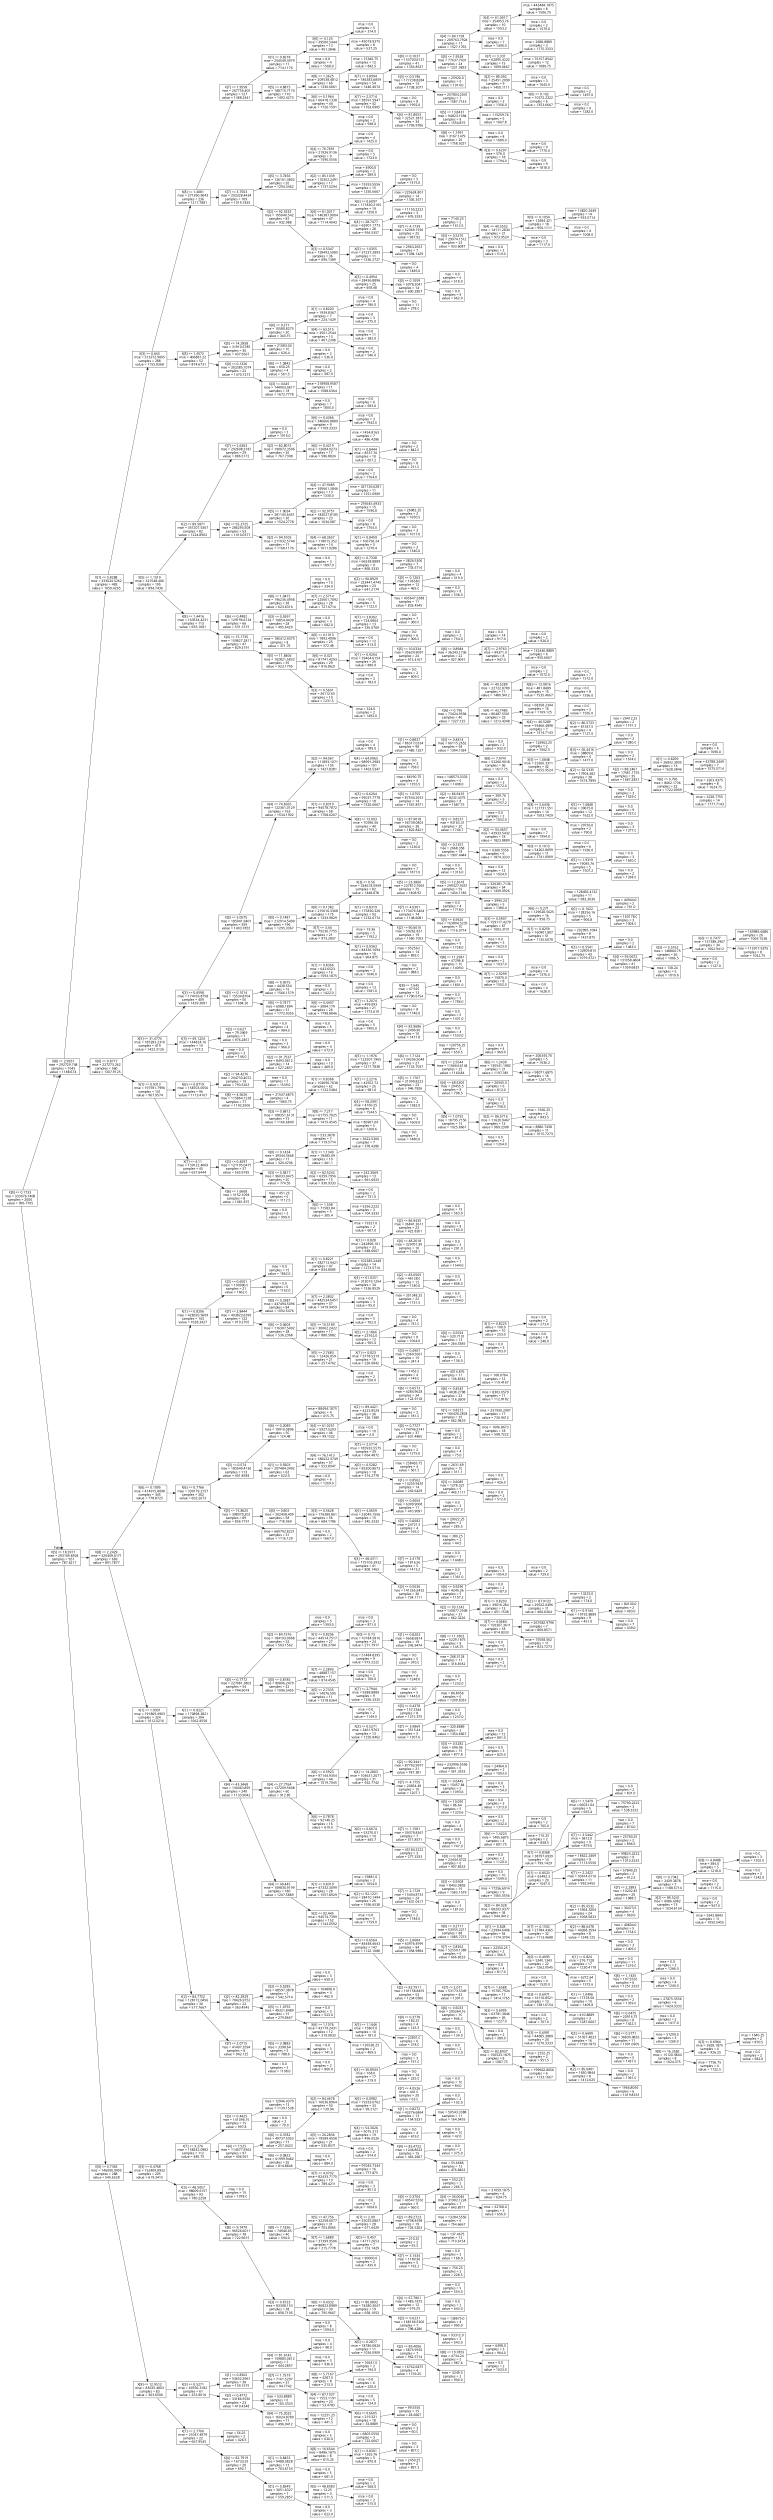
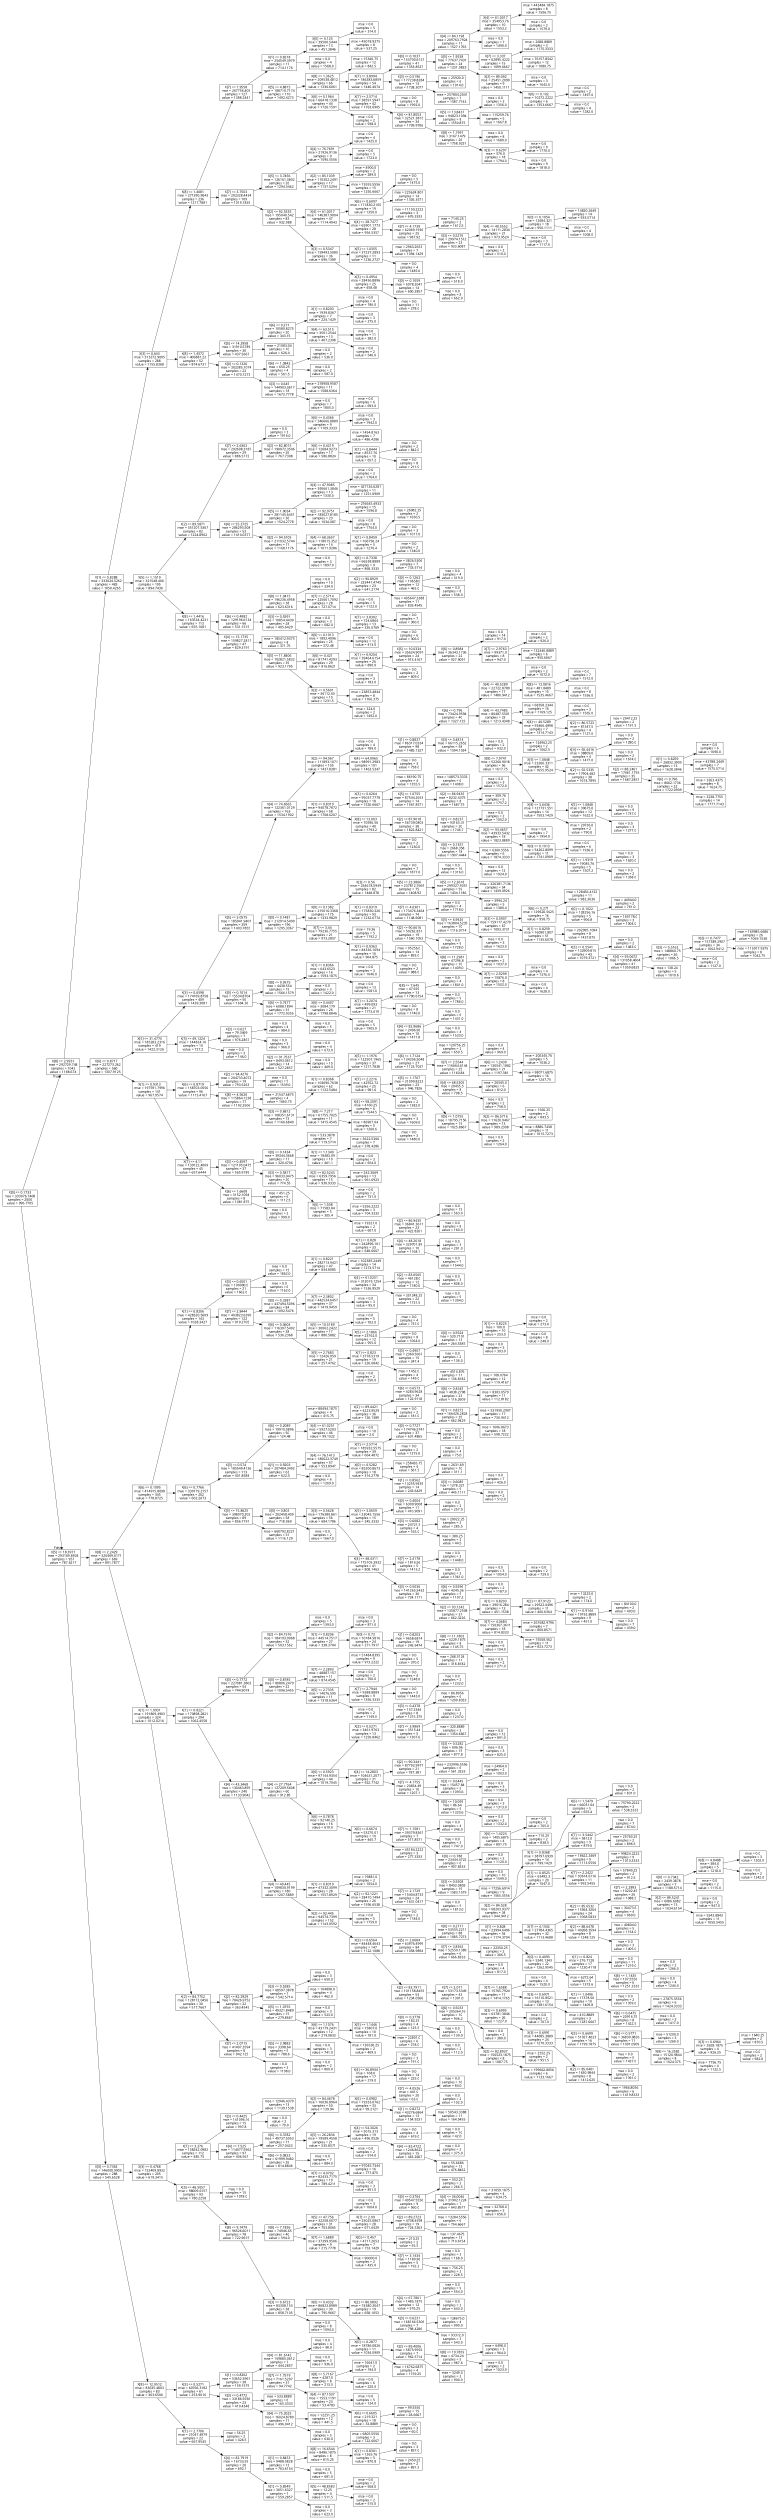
(388, 631) -> (390, 628)
(452, 636) -> none
none -> (366, 696)
(625, 793) -> none
none -> (366, 1160)
(495, 1329) -> (495, 1329)
(431, 1508) -> (433, 1505)
(602, 1971) -> (601, 1981)
(473, 2004) -> none
(387, 2045) -> (386, 2027)
